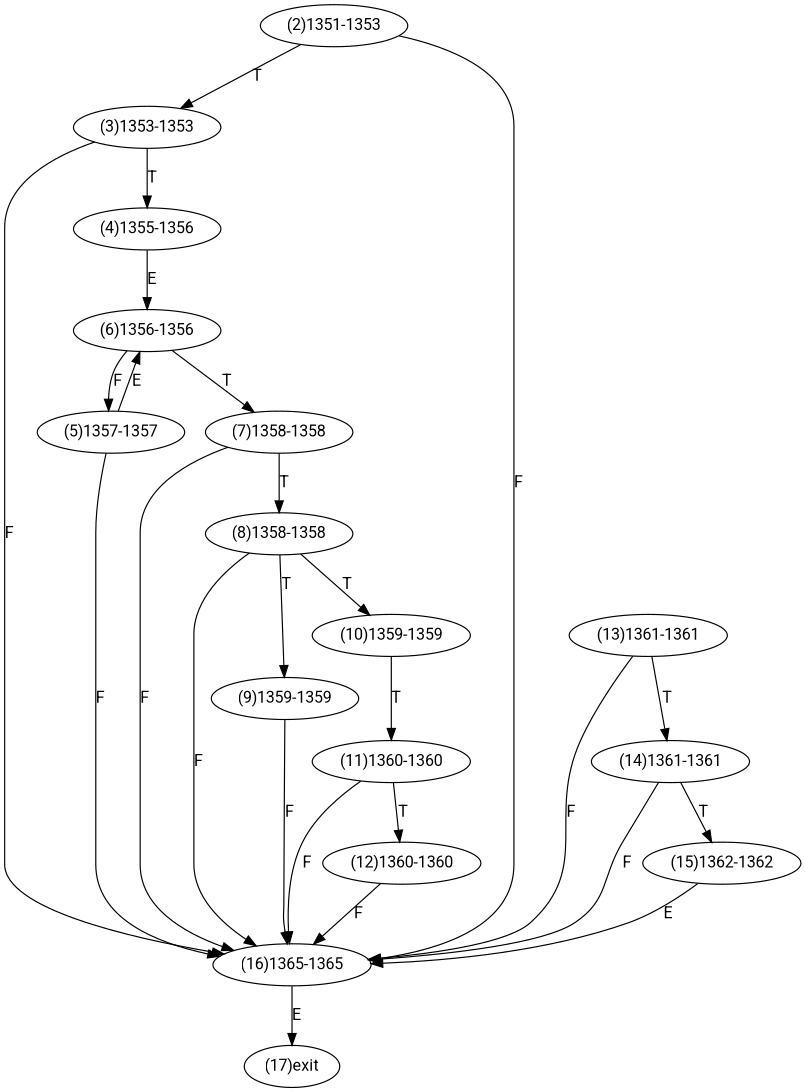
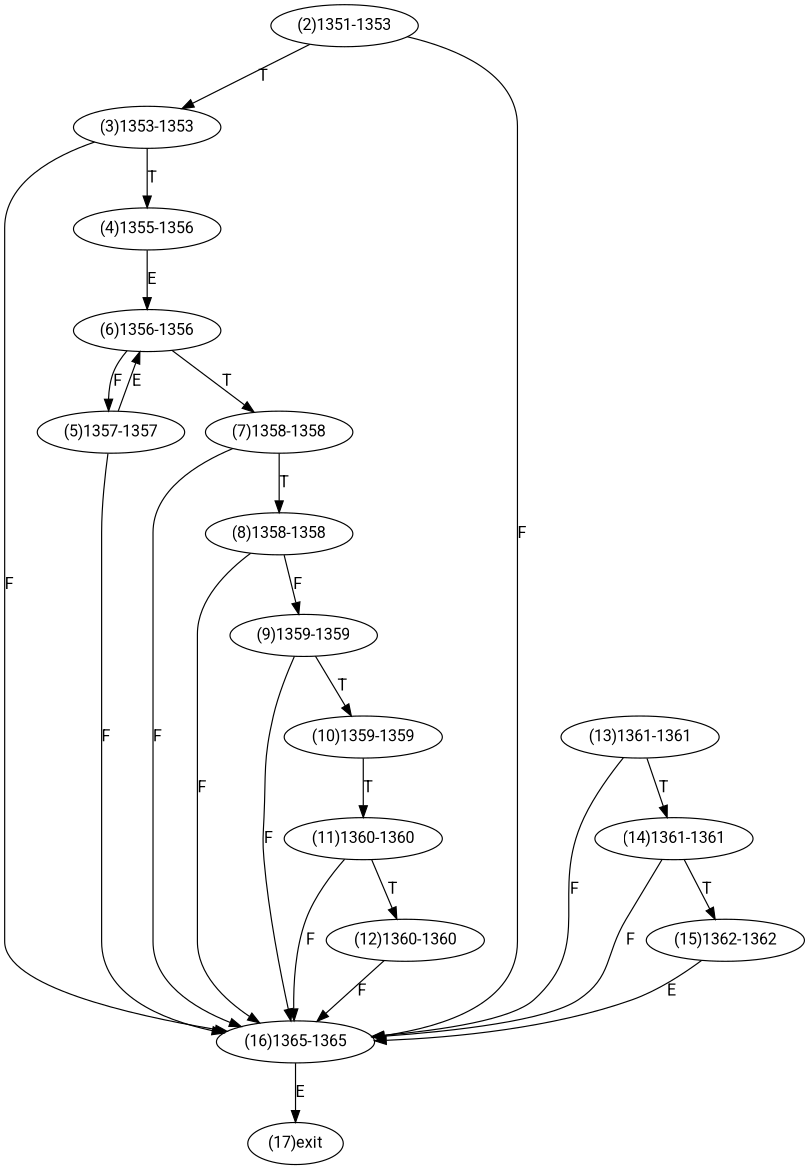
(331, 581) -> (330, 681)
(287, 585) -> (298, 585)
